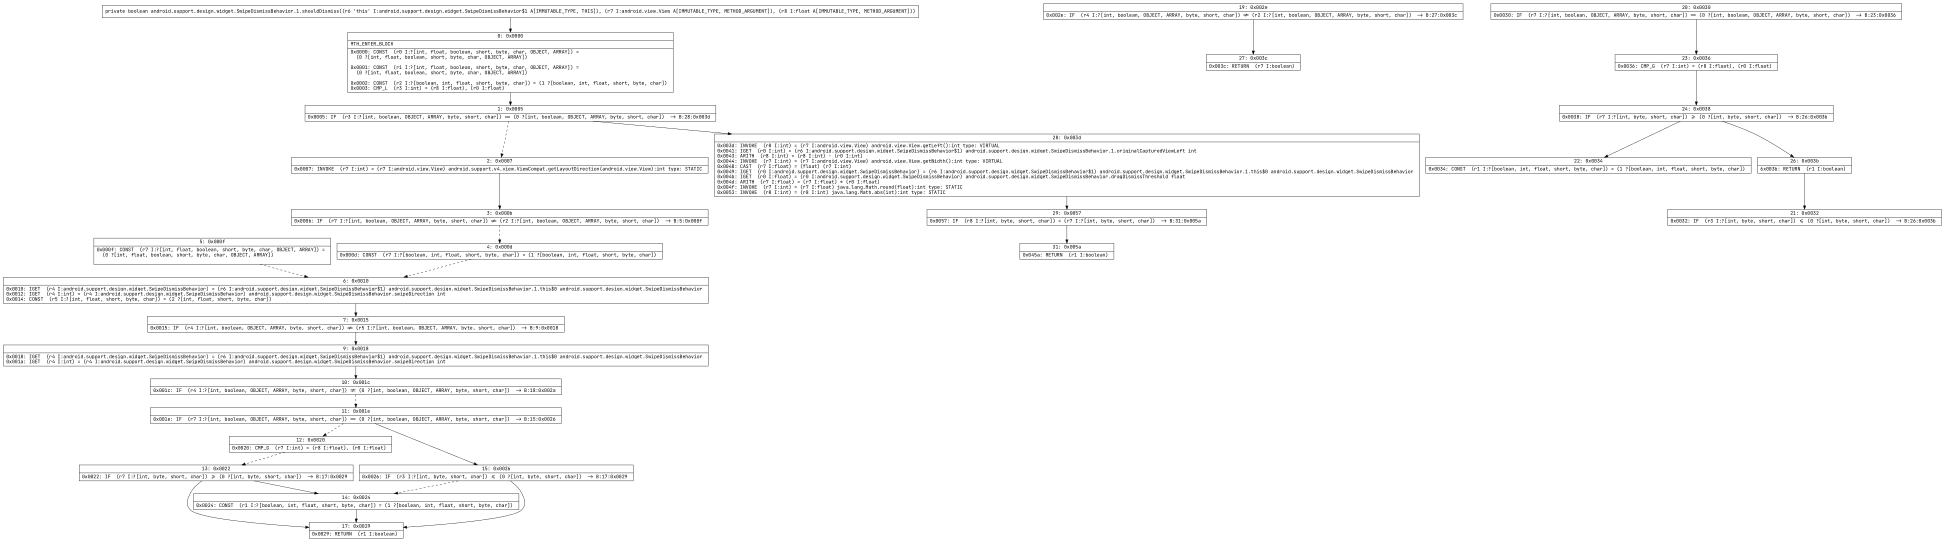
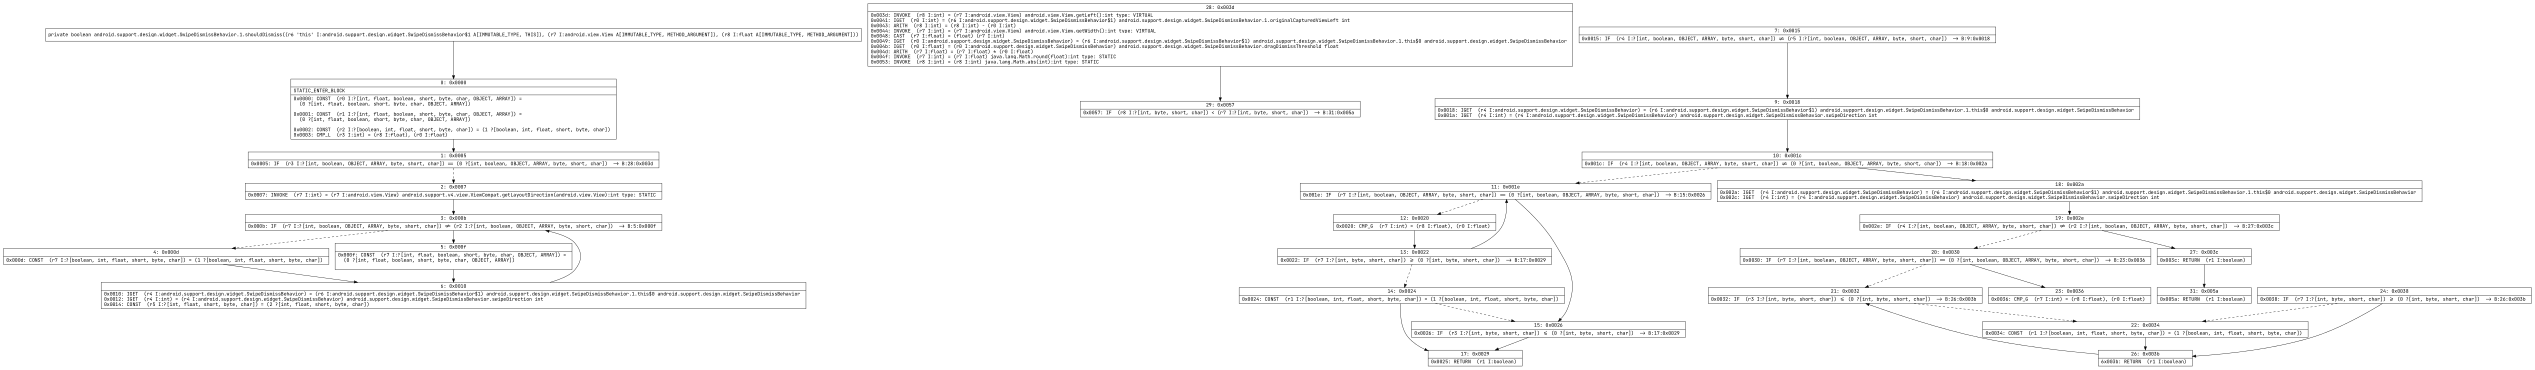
(372, 44) -> (319, 91)
(1253, 66) -> (2204, 260)
(1696, 86) -> none
(661, 127) -> none
(1644, 139) -> (2272, 312)
none -> (2070, 191)
(1067, 233) -> (2204, 274)
none -> (454, 235)
none -> (2009, 239)
(1067, 255) -> (2204, 299)
(439, 268) -> (289, 273)
(282, 270) -> (454, 274)
none -> (1897, 275)
(356, 308) -> (581, 256)
none -> (1994, 312)
none -> (2145, 342)
(265, 458) -> (1415, 238)
(284, 487) -> (1409, 274)
(428, 487) -> (1473, 312)
(230, 520) -> (1498, 232)
(356, 534) -> (1475, 362)
